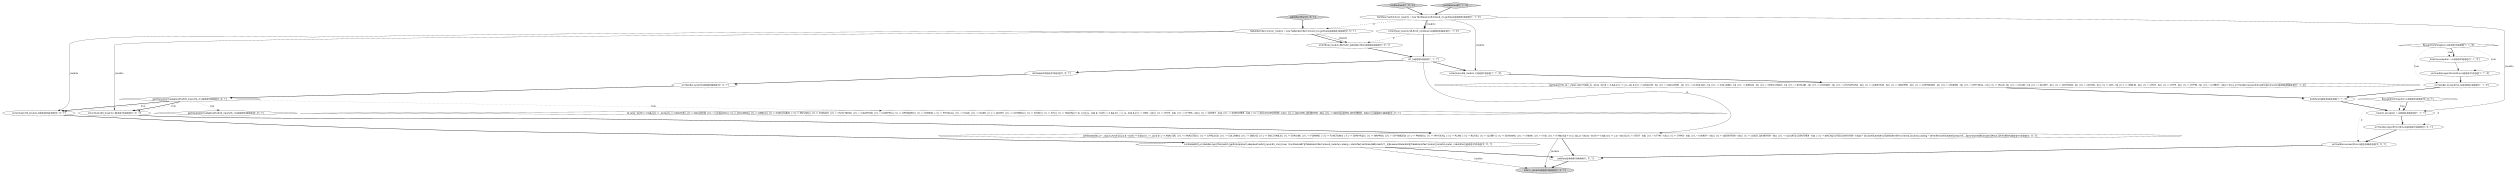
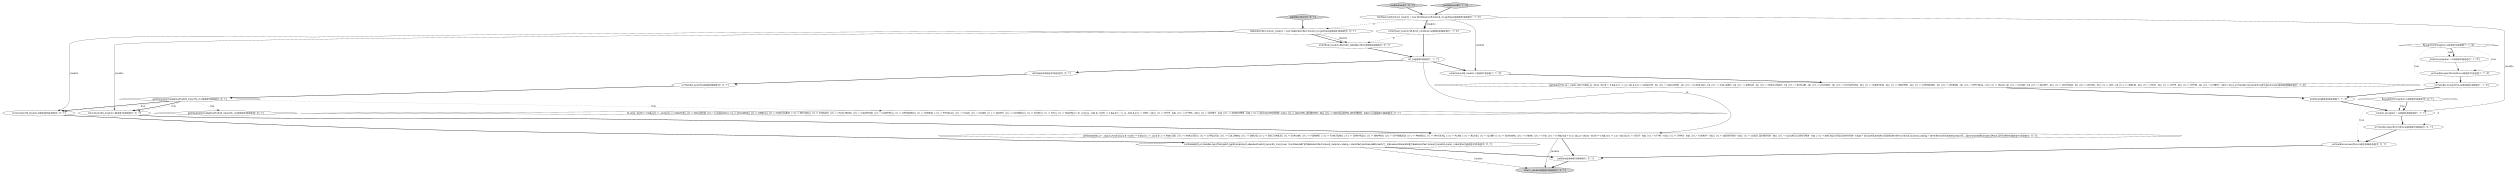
(2362, 120) -> (2362, 120)
